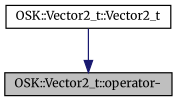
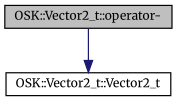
(88, 44) -> (88, 44)
